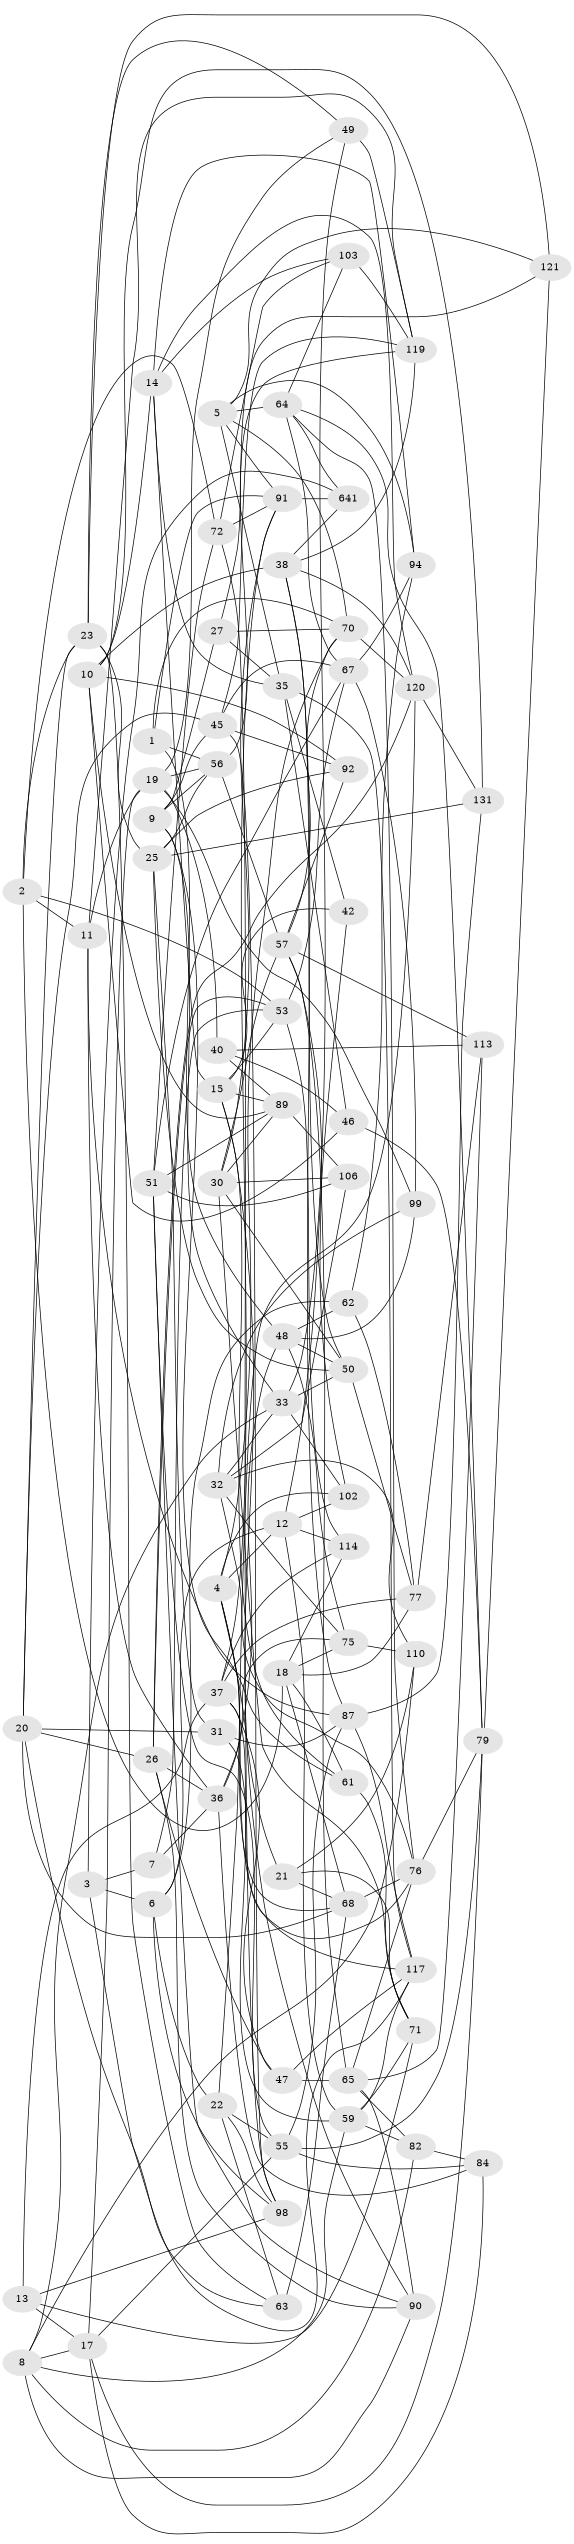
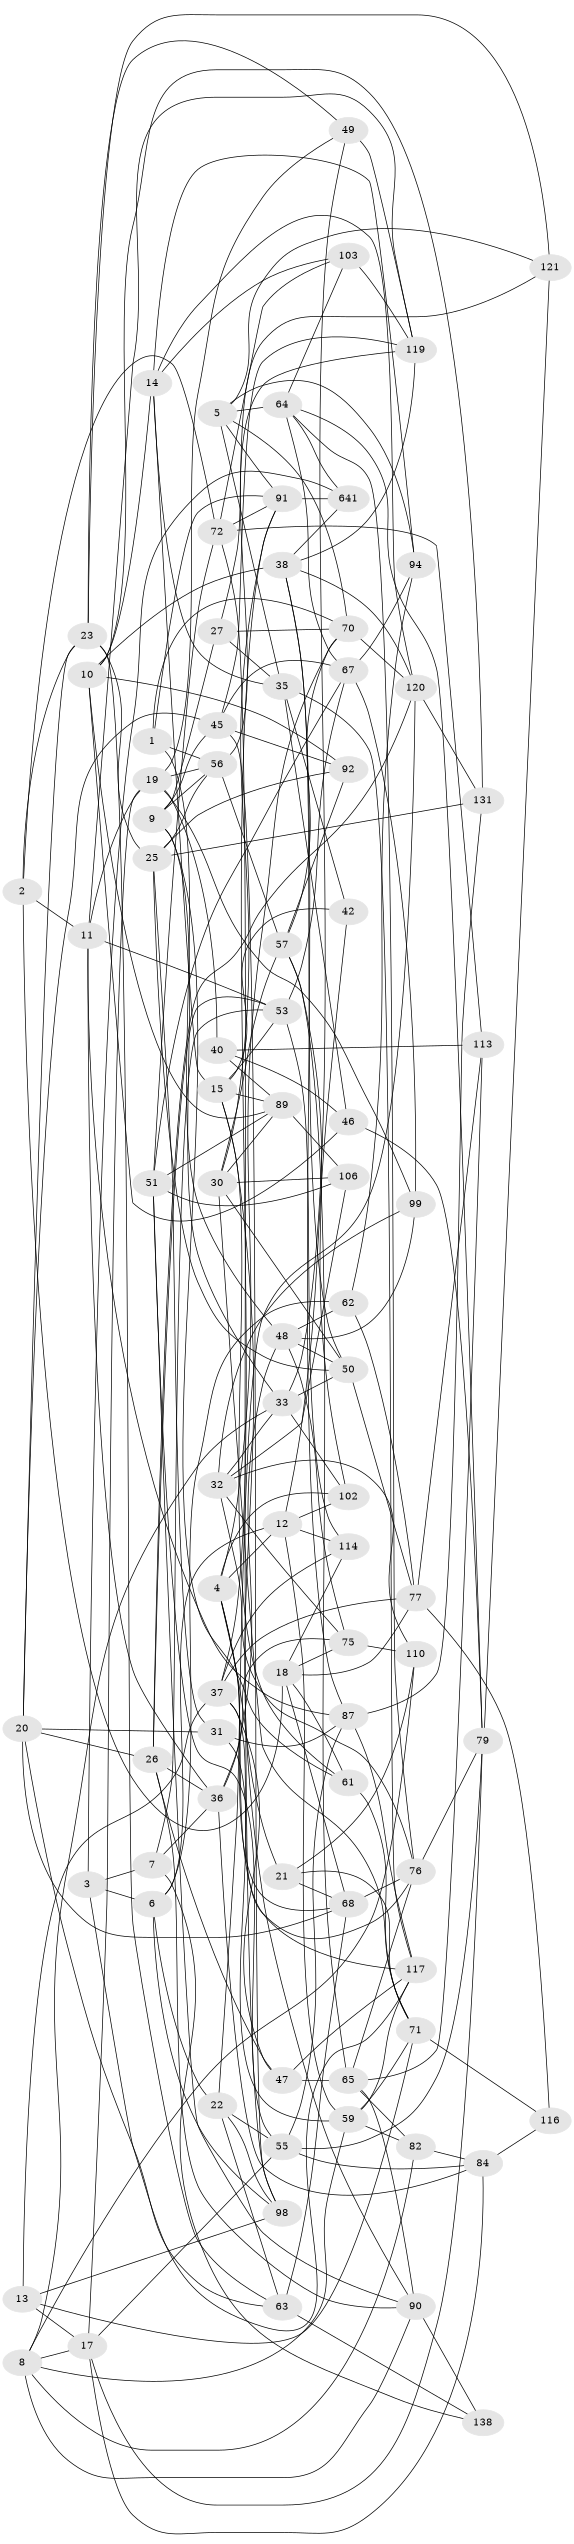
(150, 932) -> (182, 970)
(374, 991) -> (450, 688)
none -> (550, 2121)
none -> (483, 2423)
